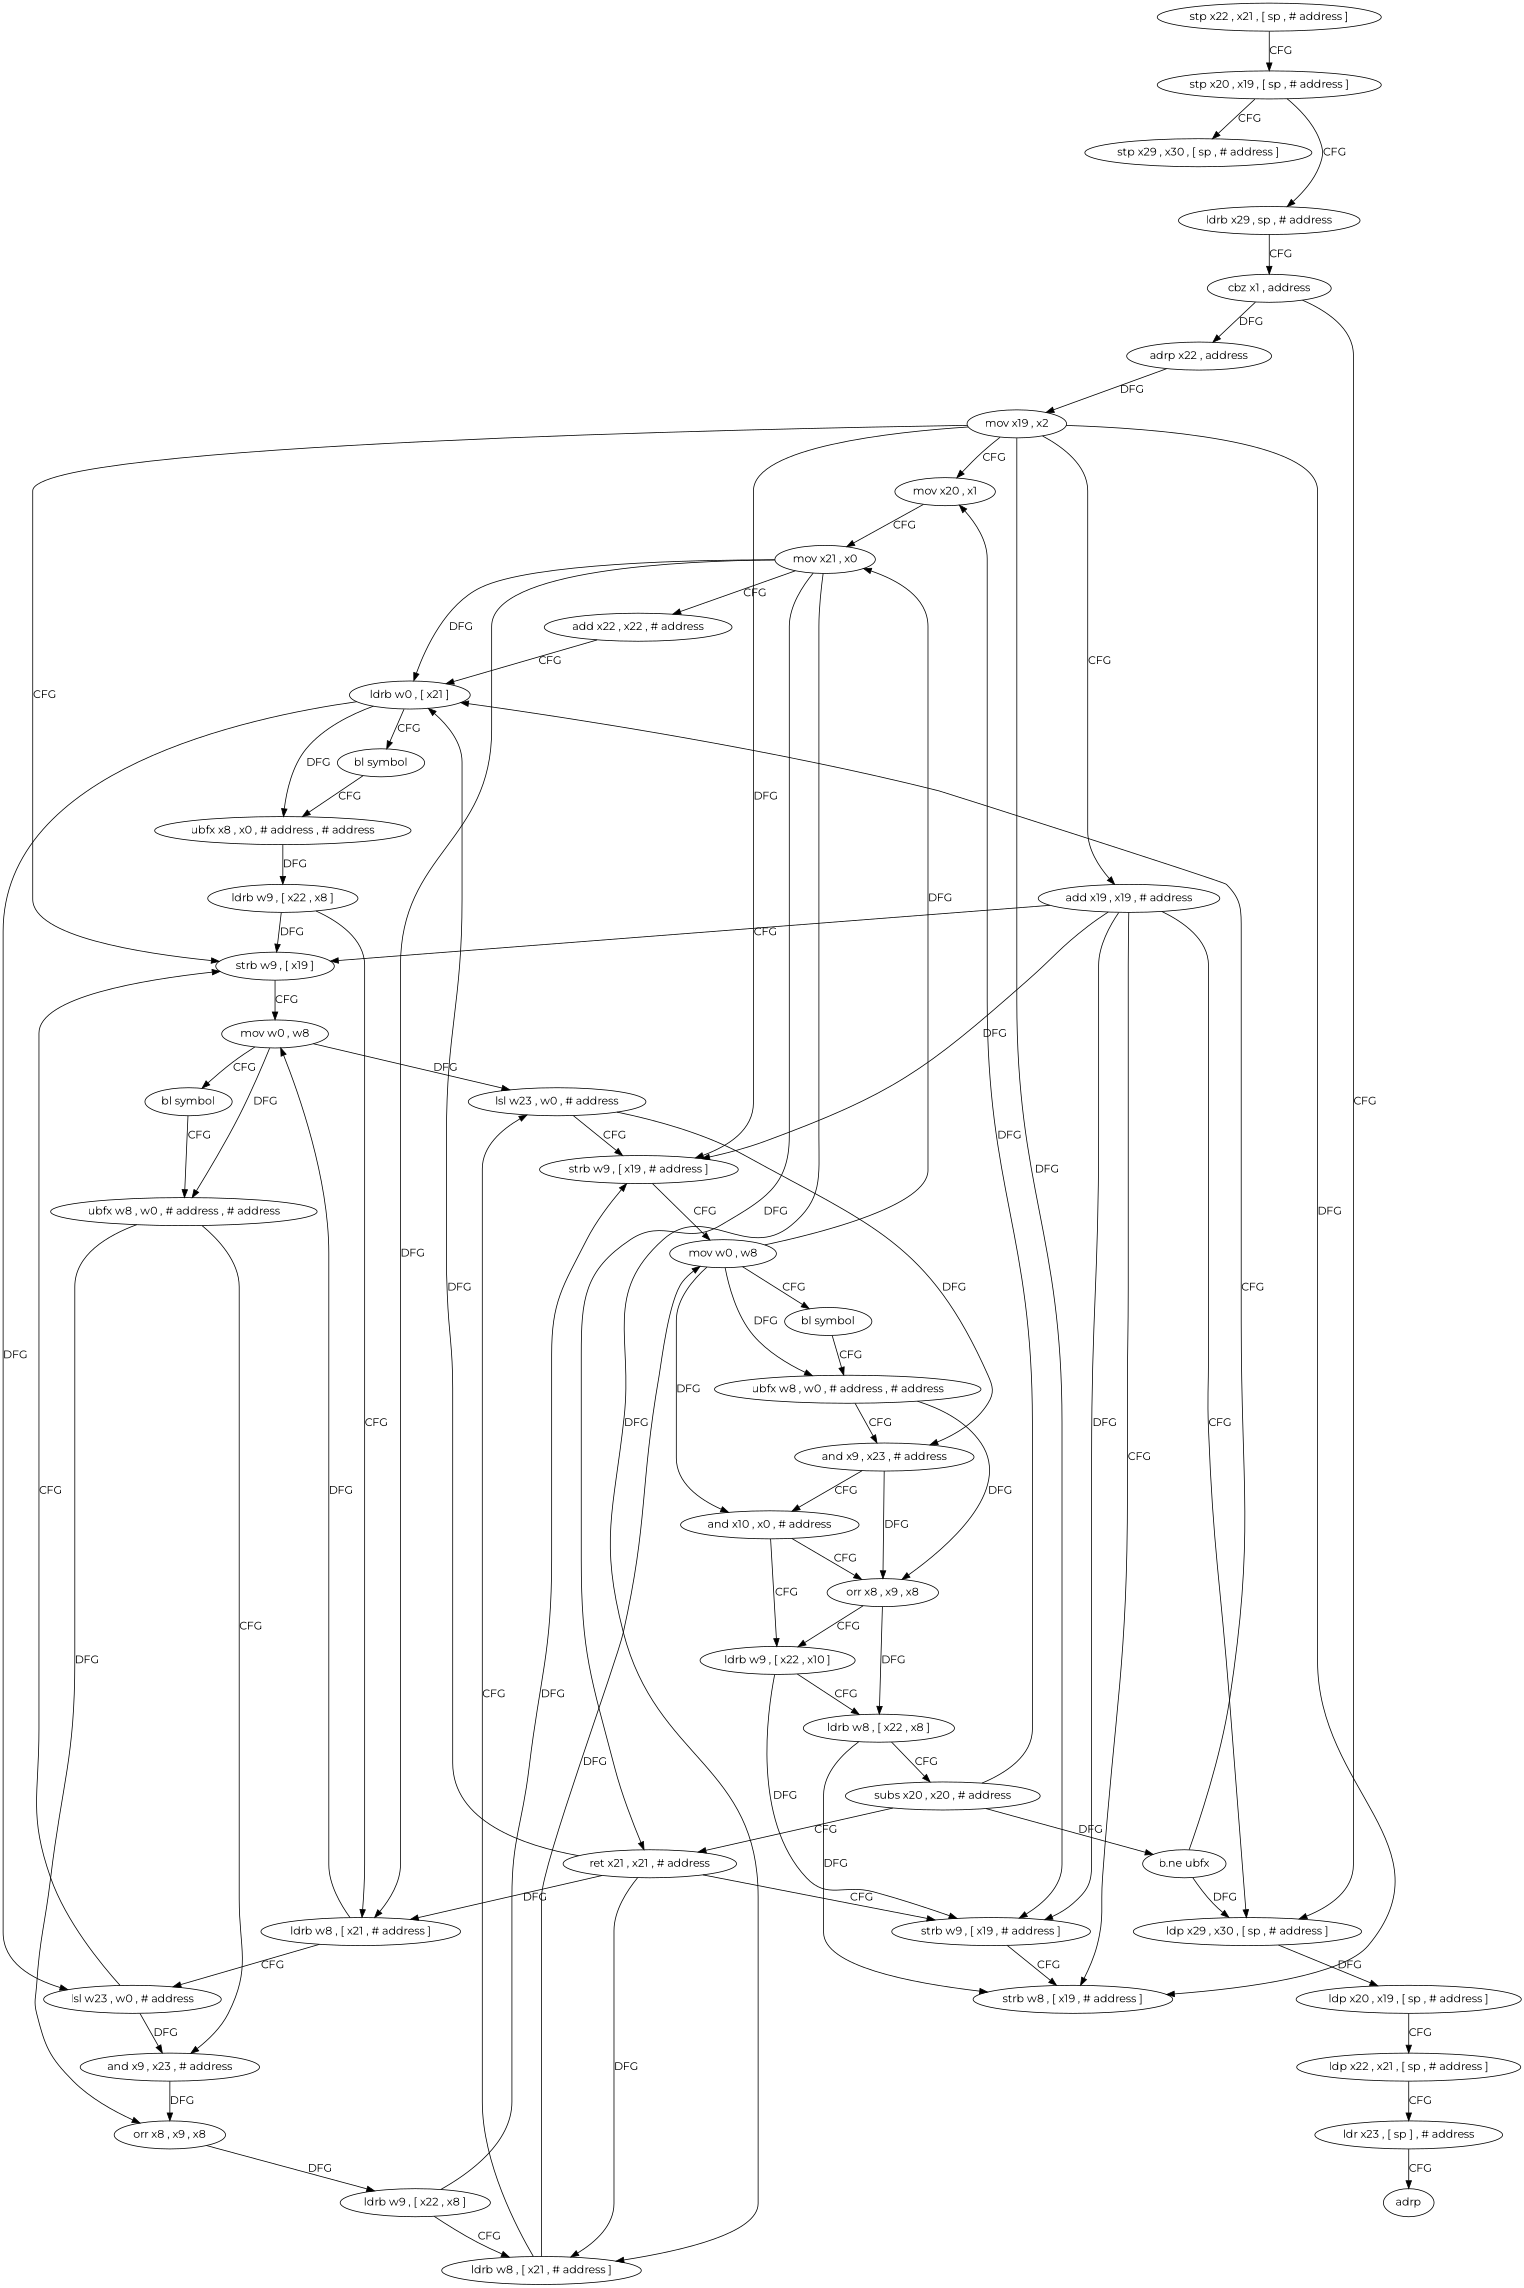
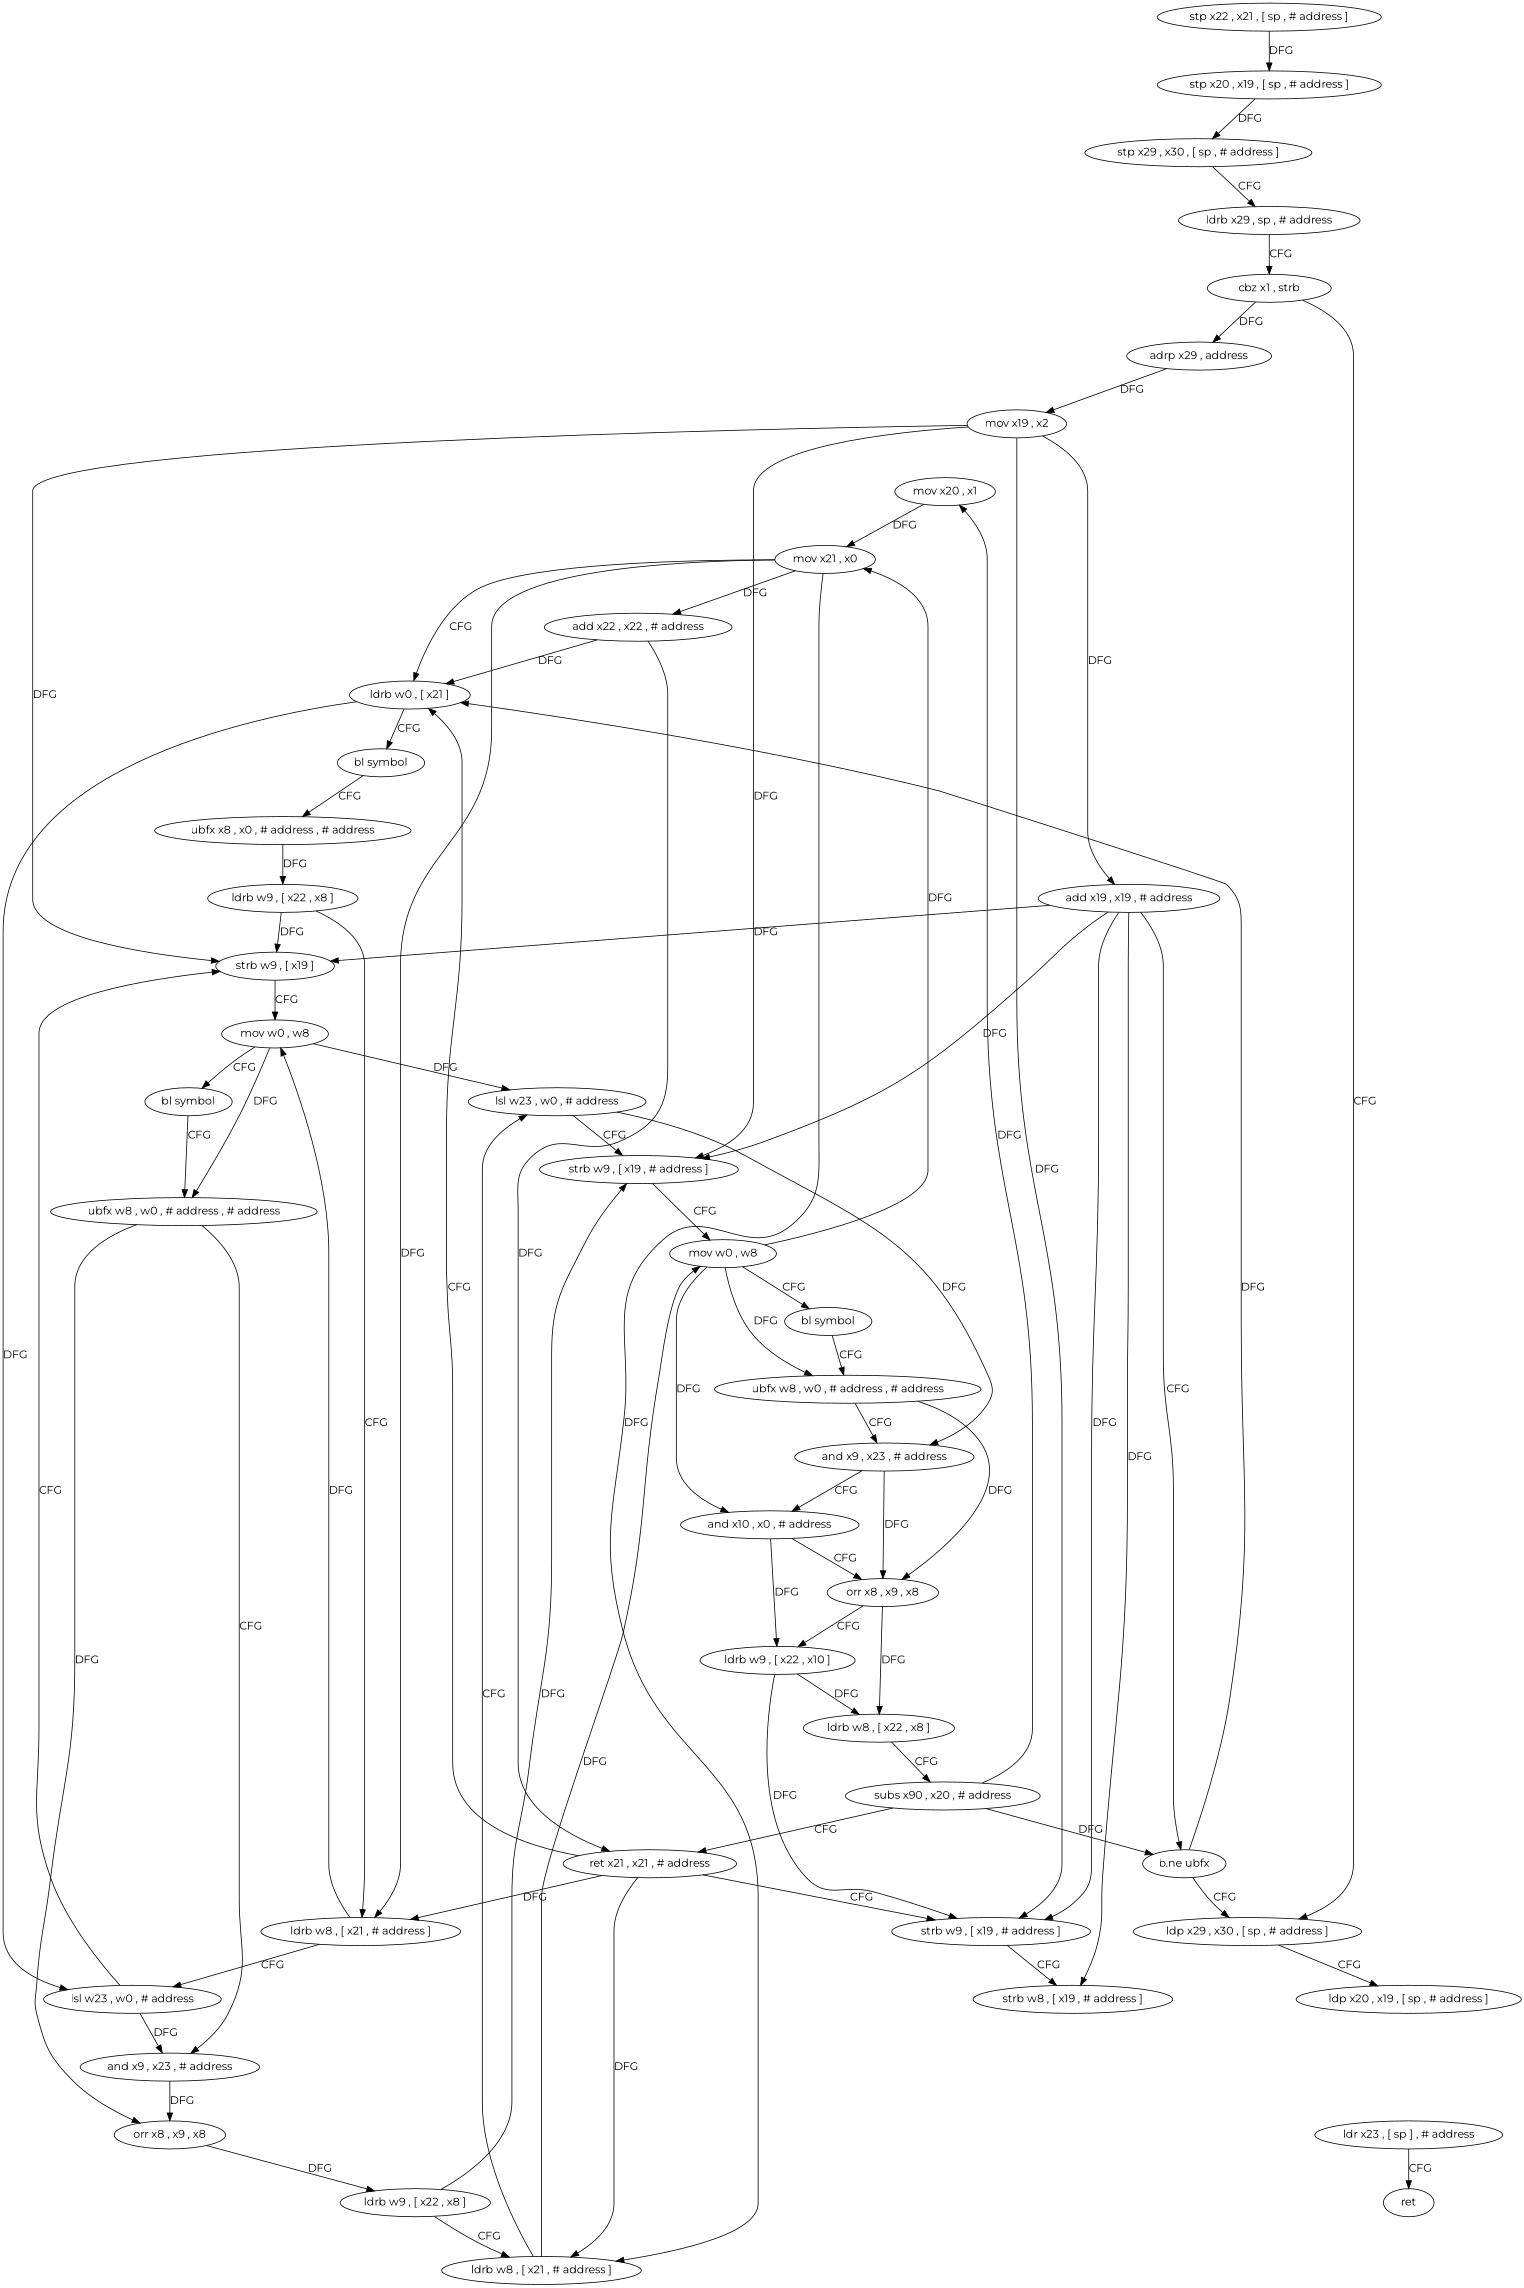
(1281, 51) -> (1281, 51)
(1250, 119) -> (1250, 119)
(1322, 149) -> (1231, 184)
(1269, 288) -> (1269, 288)
(1199, 356) -> (1199, 356)
(980, 454) -> none
(905, 526) -> (905, 526)
(755, 593) -> (755, 593)
(461, 627) -> (461, 627)
(550, 661) -> (550, 661)
(1100, 661) -> (1100, 661)
(45, 695) -> (45, 695)
(312, 743) -> none
(766, 932) -> (766, 932)
(1318, 1195) -> none
(737, 1216) -> (518, 1212)
(459, 1288) -> (459, 1288)
(1253, 1288) -> (1253, 1288)
(1208, 1401) -> (1164, 1375)
(1140, 1457) -> (1140, 1457)
(787, 1593) -> (787, 1593)
(846, 1694) -> (846, 1694)
(943, 1796) -> (943, 1796)
(1225, 1898) -> (1225, 1898)
(824, 1918) -> none
(1350, 1965) -> (1350, 1965)
(1409, 2067) -> none
(1409, 2203) -> (1409, 2203)
